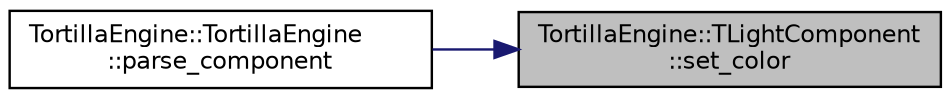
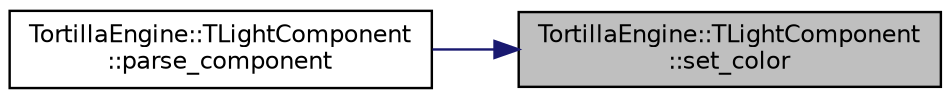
(221, 49) -> (221, 49)
